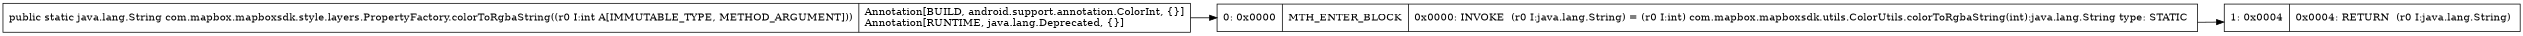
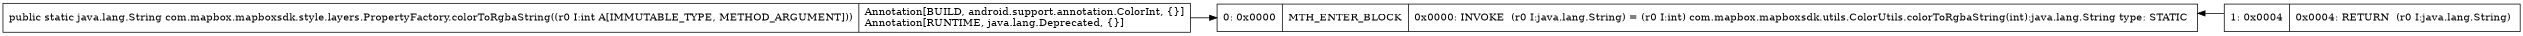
(2207, 22) -> (2215, 13)
